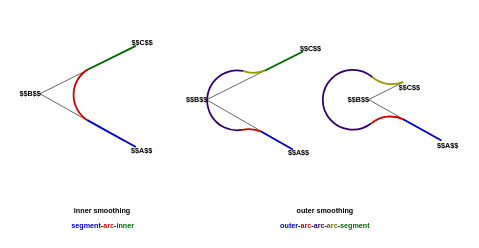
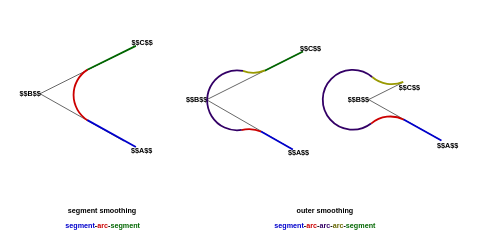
(102, 211) -> (102, 211)
(103, 226) -> (103, 226)
(326, 227) -> (326, 227)
